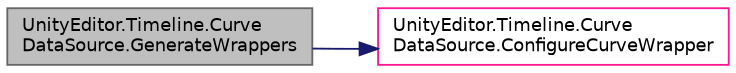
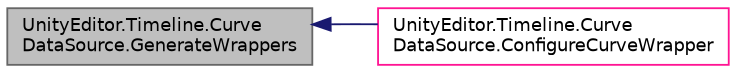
(336, 49) -> (354, 24)
